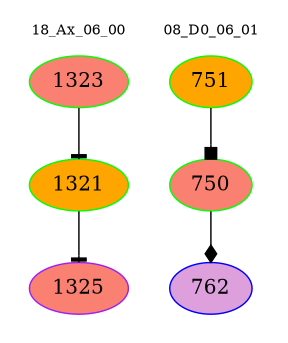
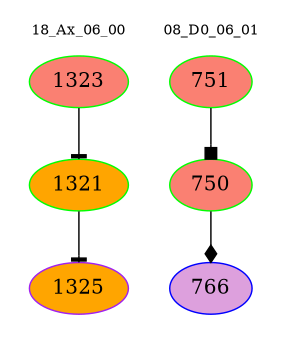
(211, 82) -> (211, 82)
(79, 288) -> (79, 288)
(211, 288) -> (211, 288)
